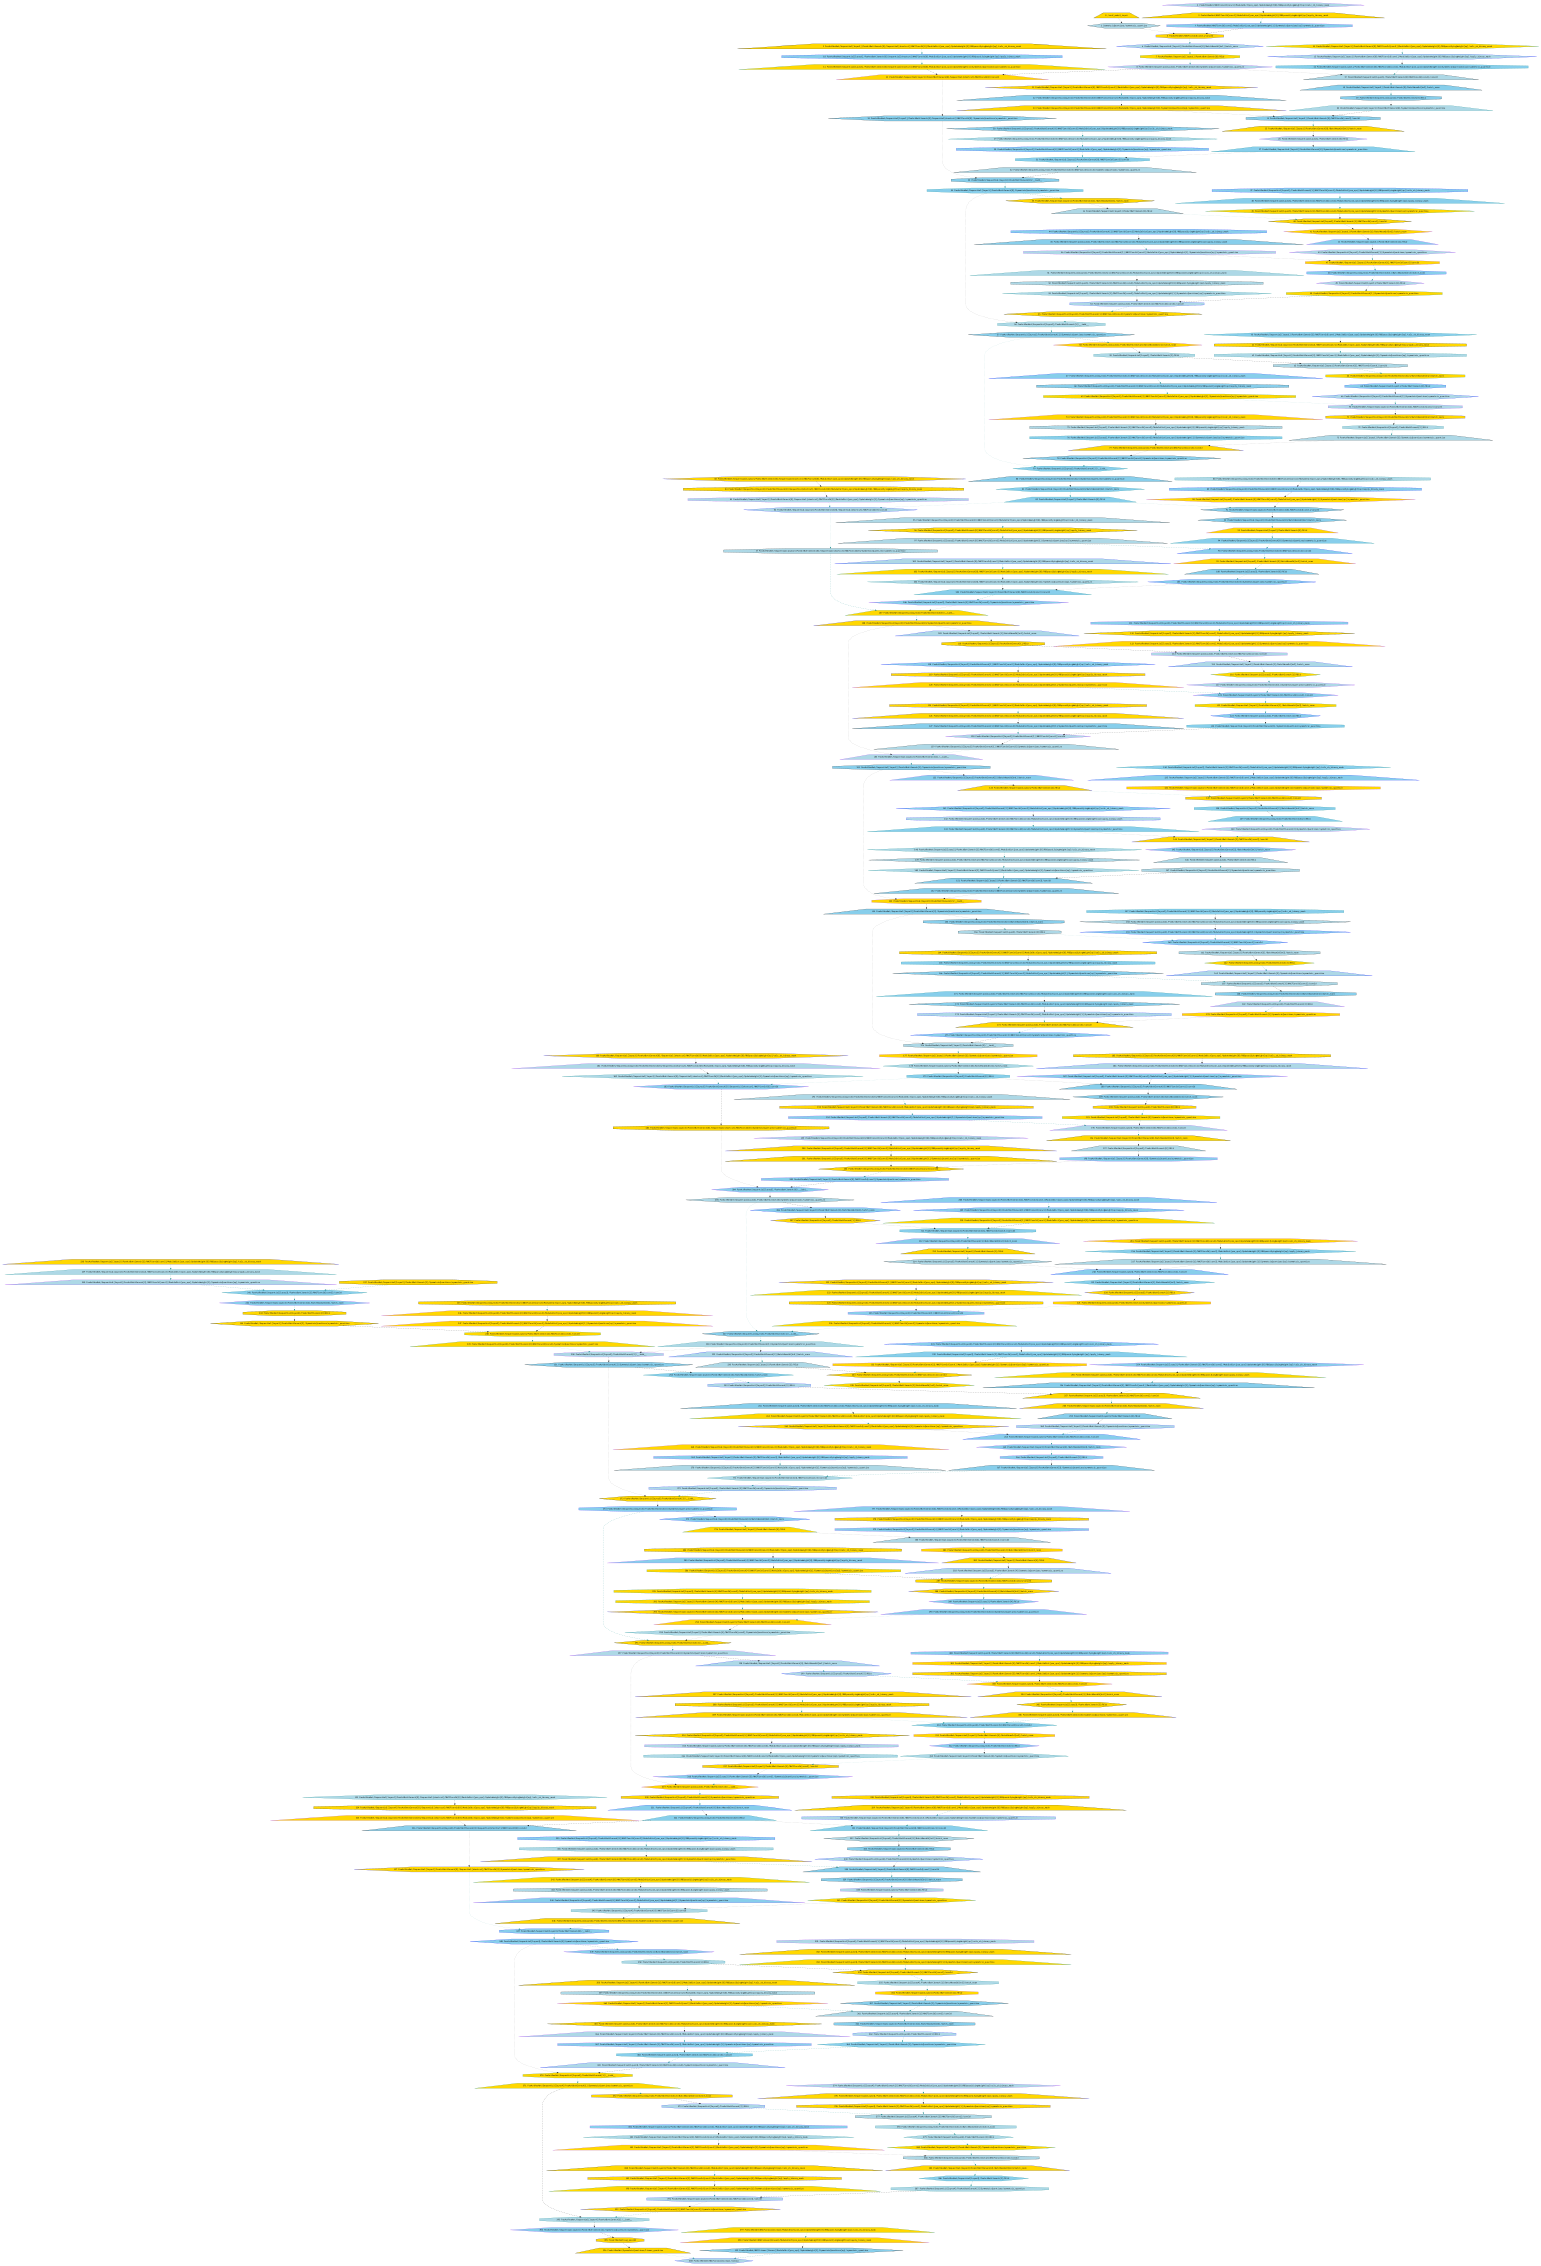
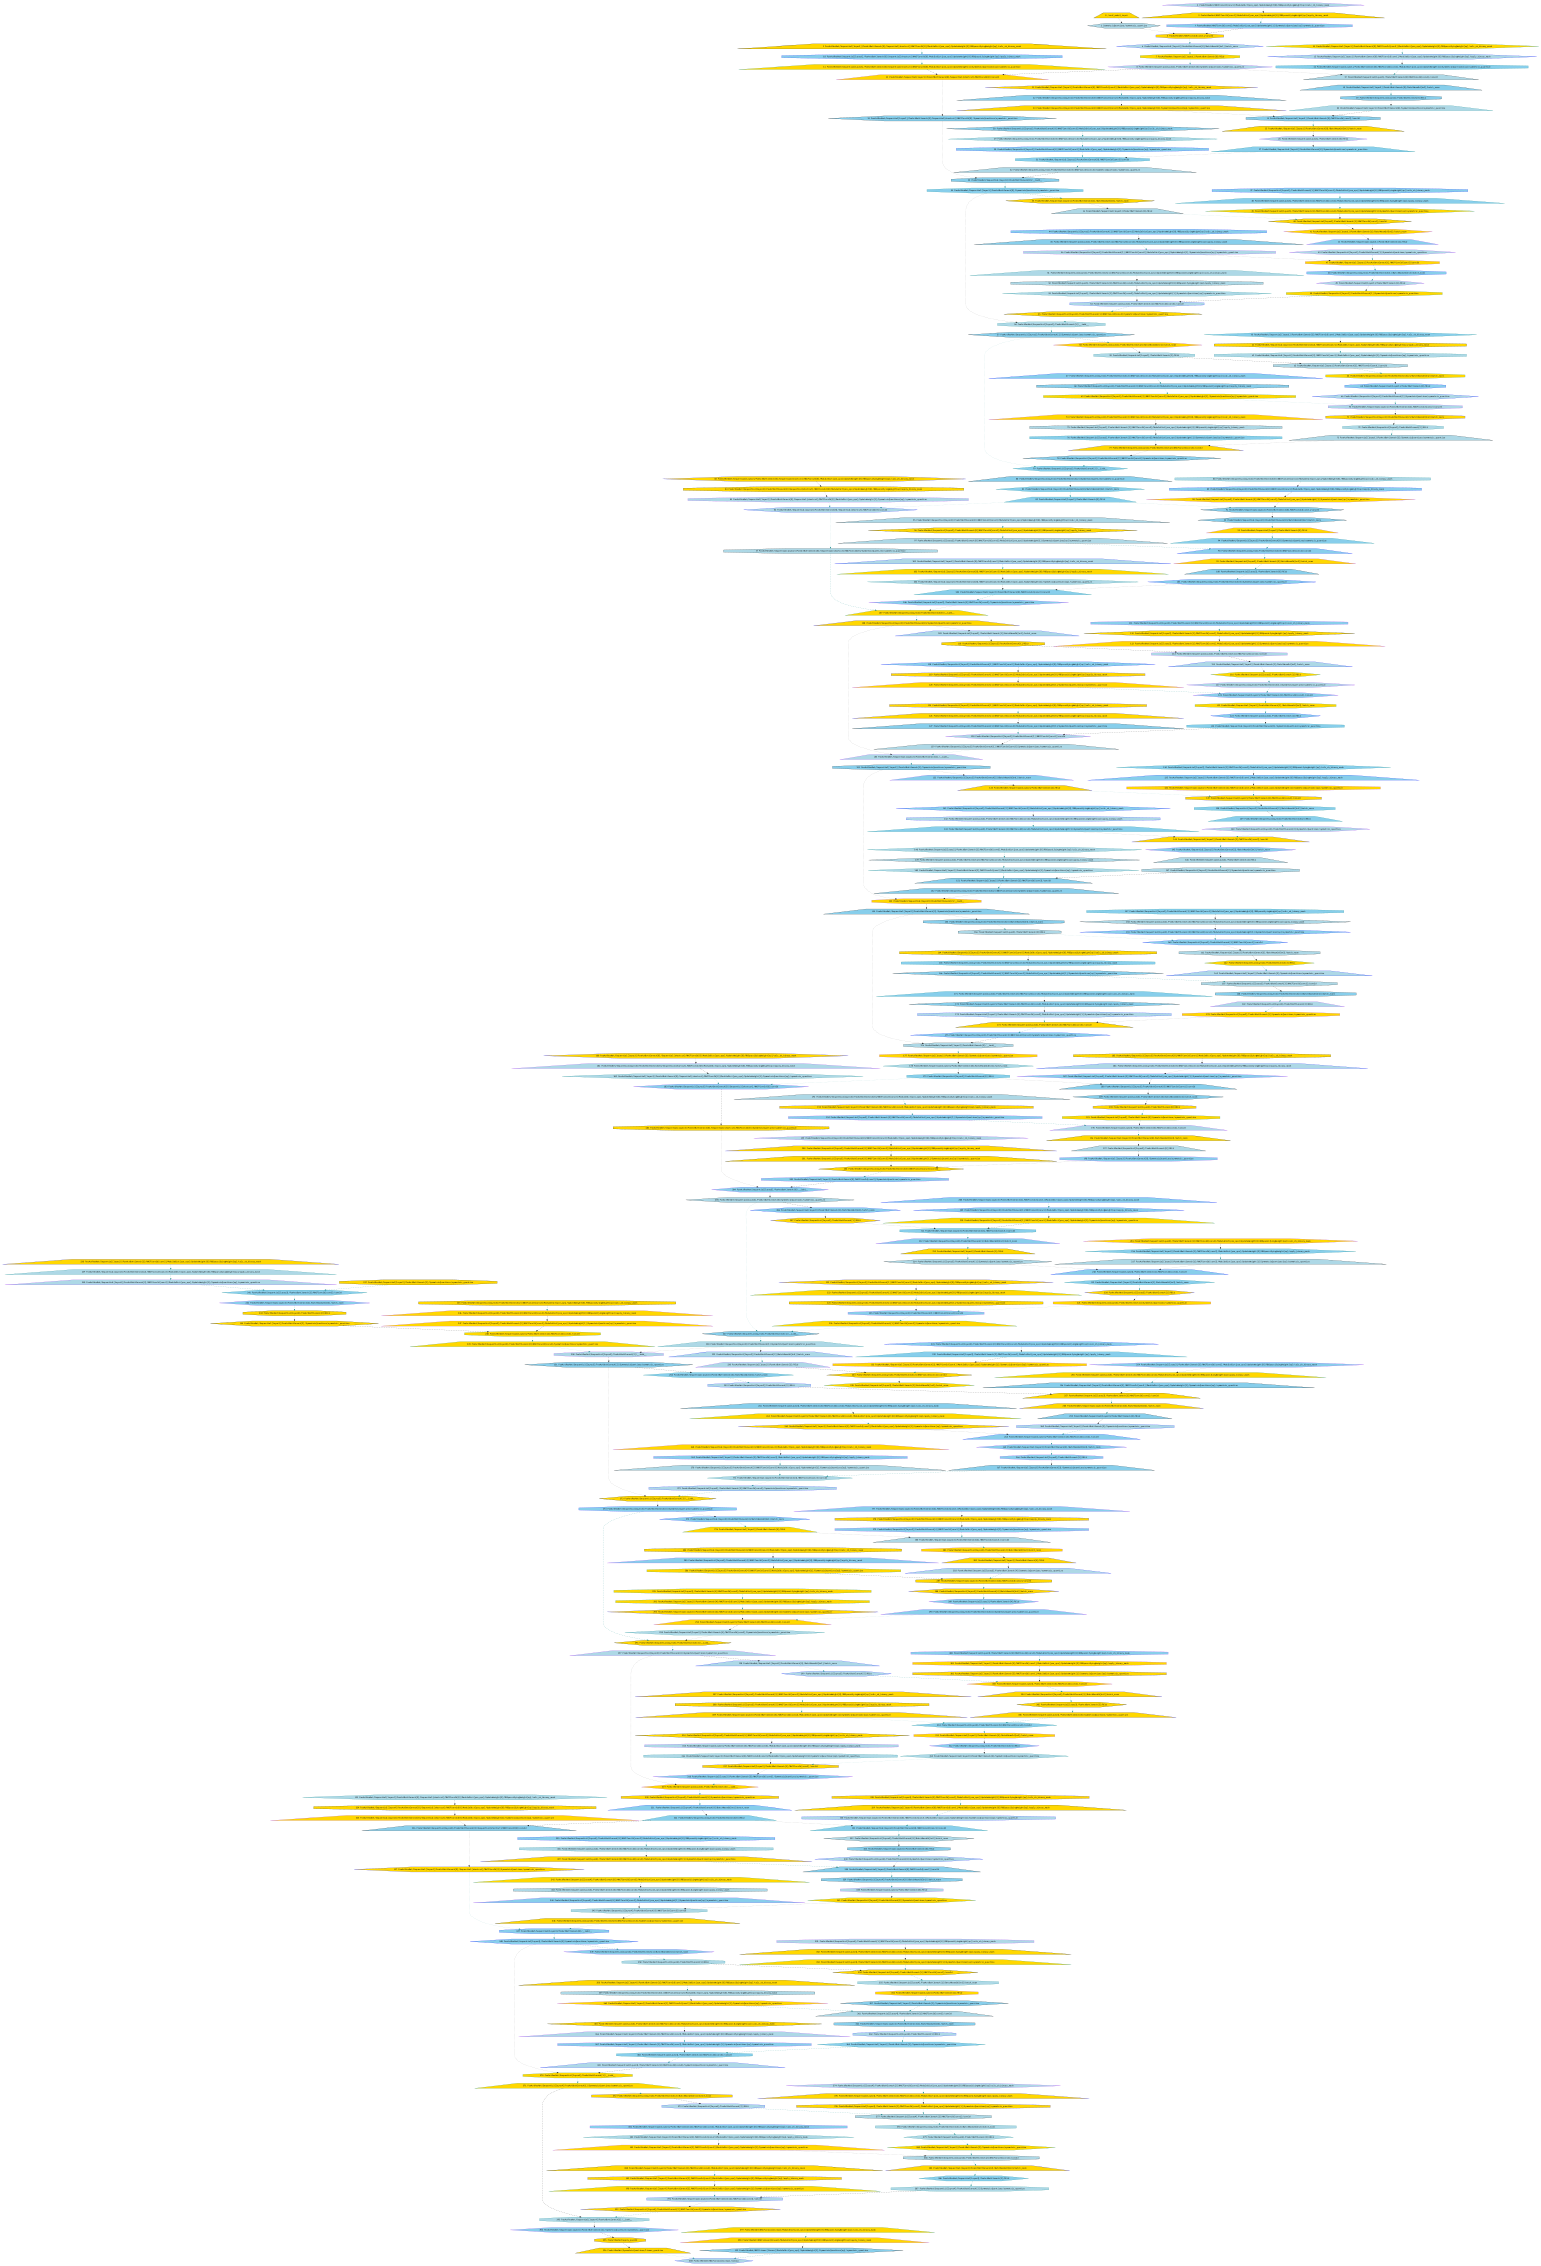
(763, 1365) -> (763, 1365)
(620, 2240) -> (620, 2240)
